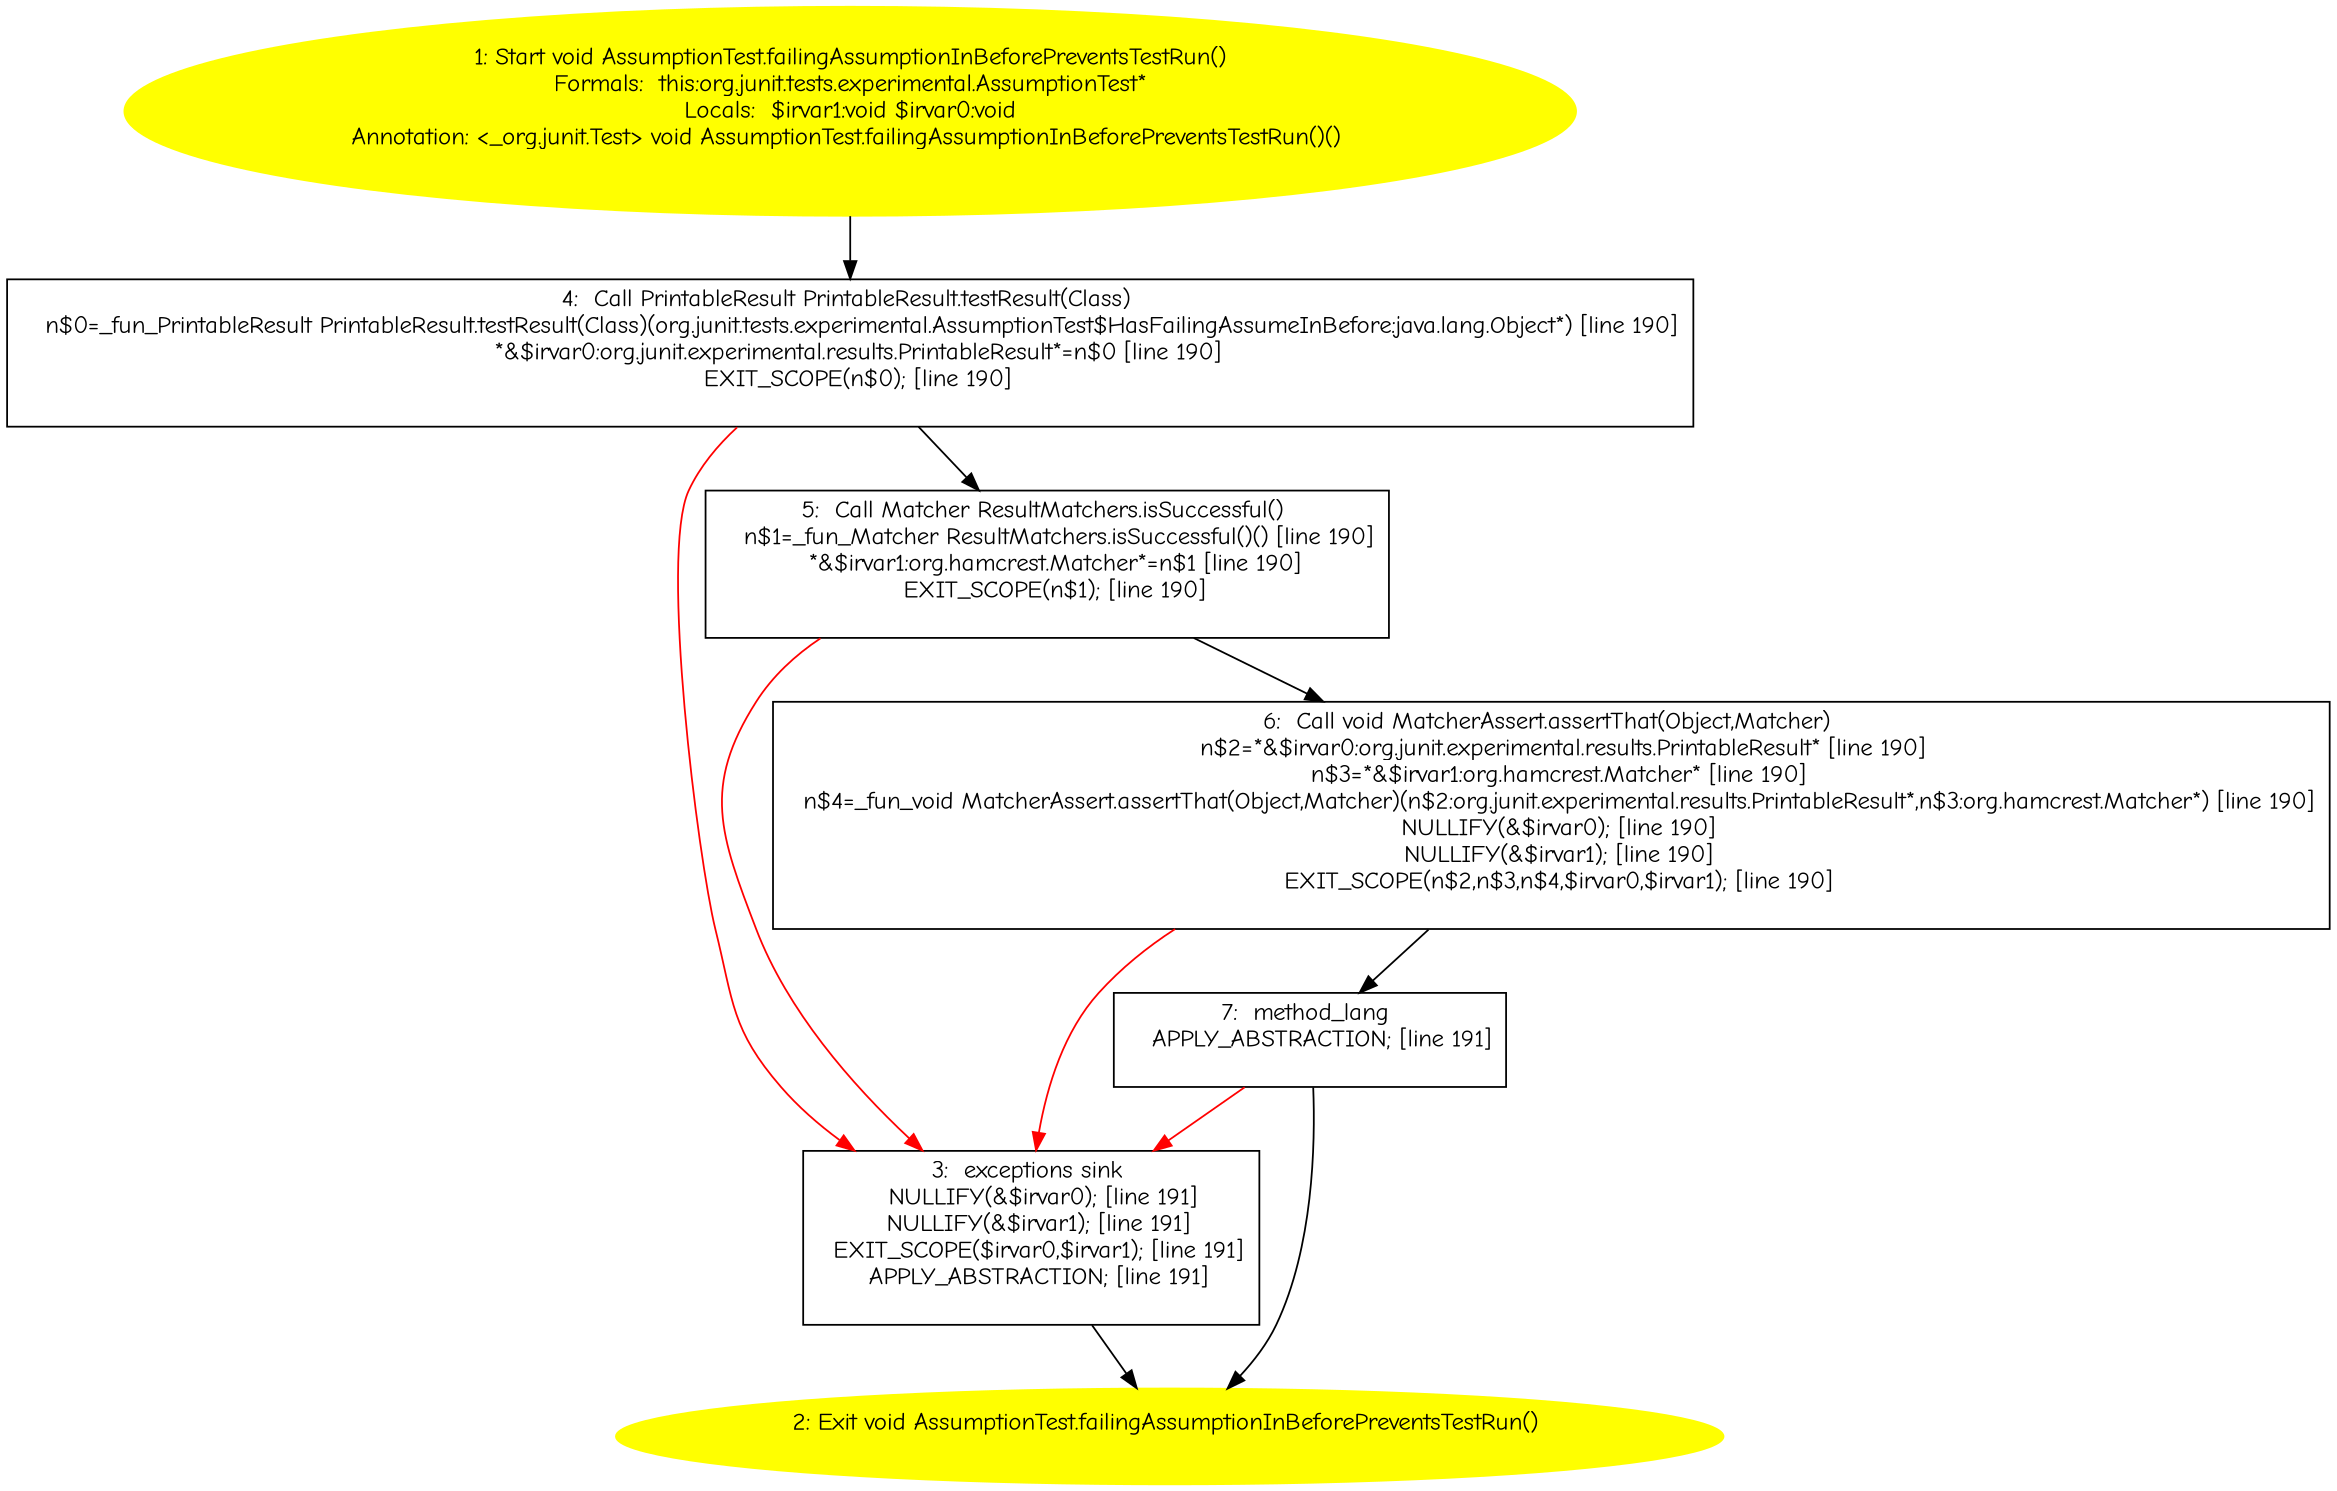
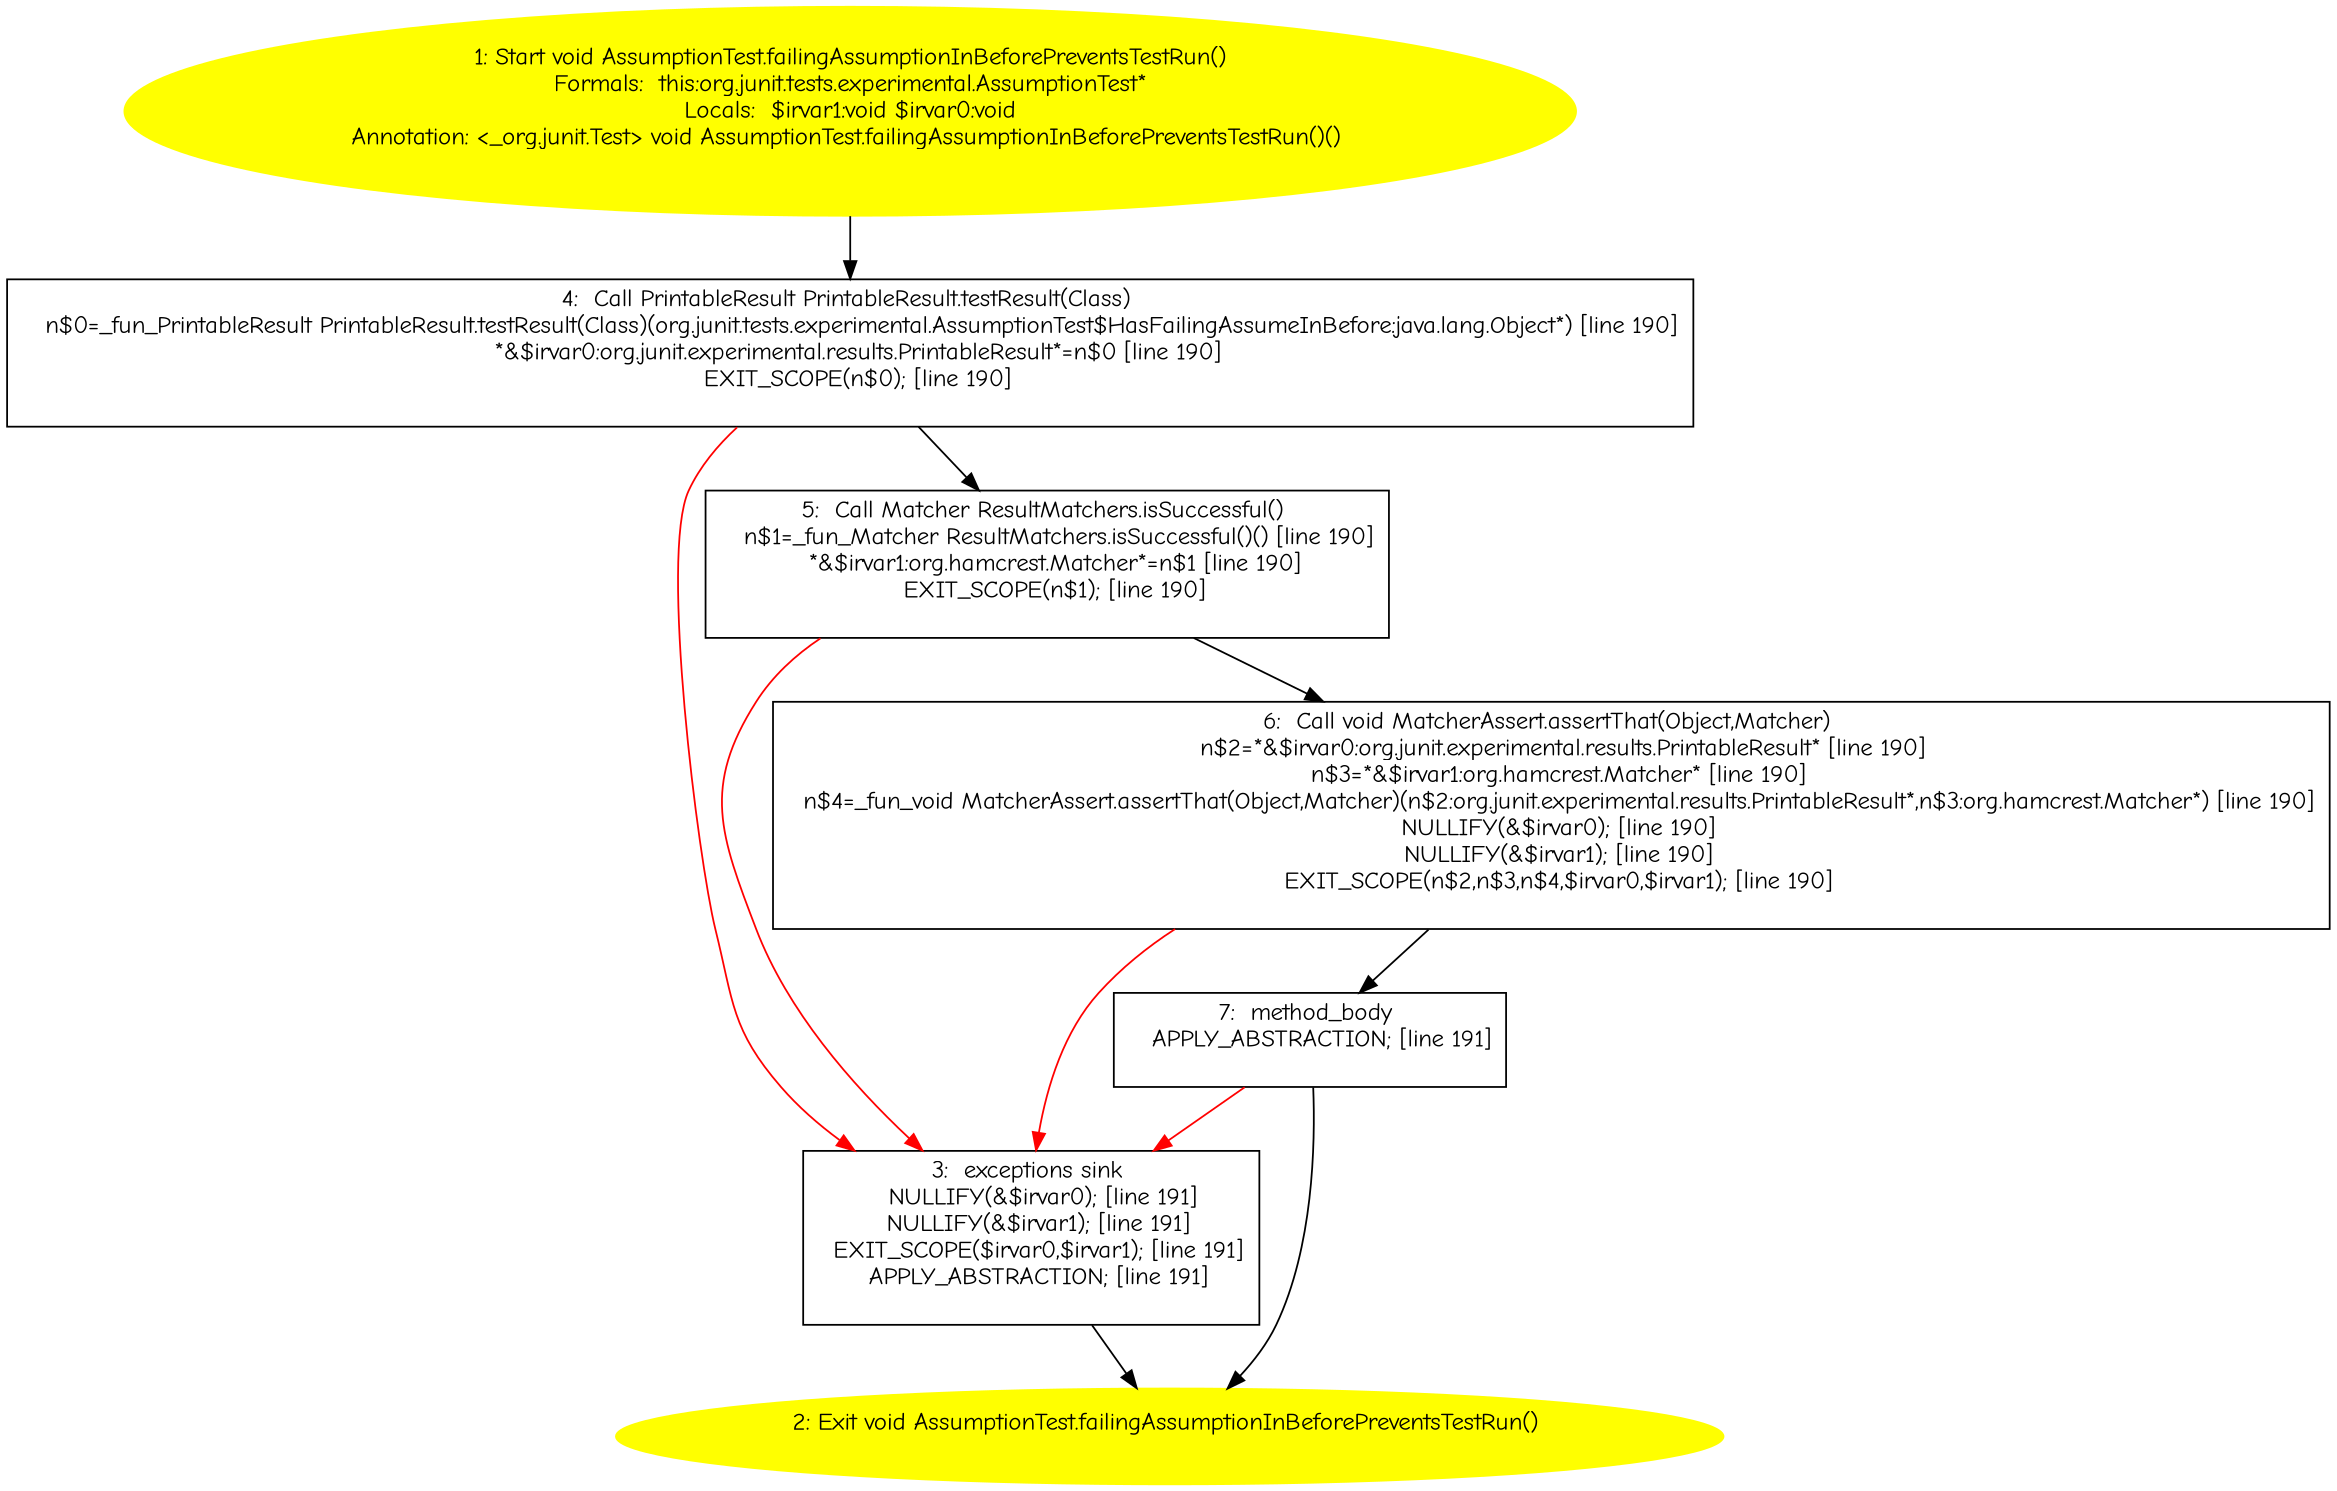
(1310, 1040) -> (1310, 1040)
